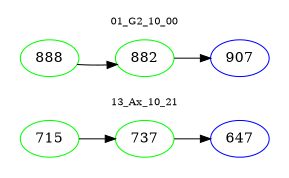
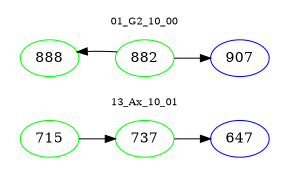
(92, 65) -> (102, 51)
(145, 103) -> (145, 103)
